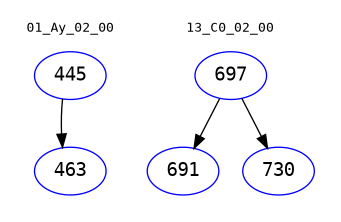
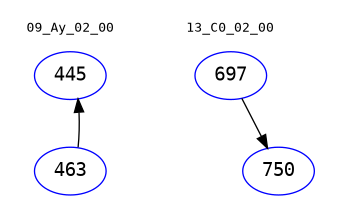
(71, 29) -> (71, 29)
(61, 116) -> (79, 130)
(183, 171) -> none
(279, 171) -> (279, 171)
